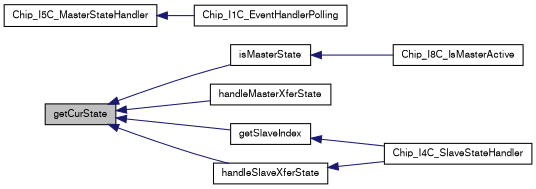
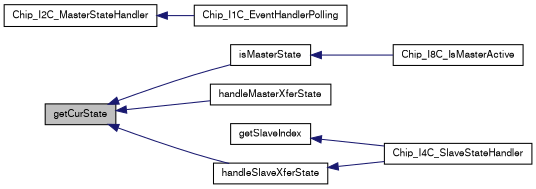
(81, 16) -> (81, 16)
(179, 124) -> none
